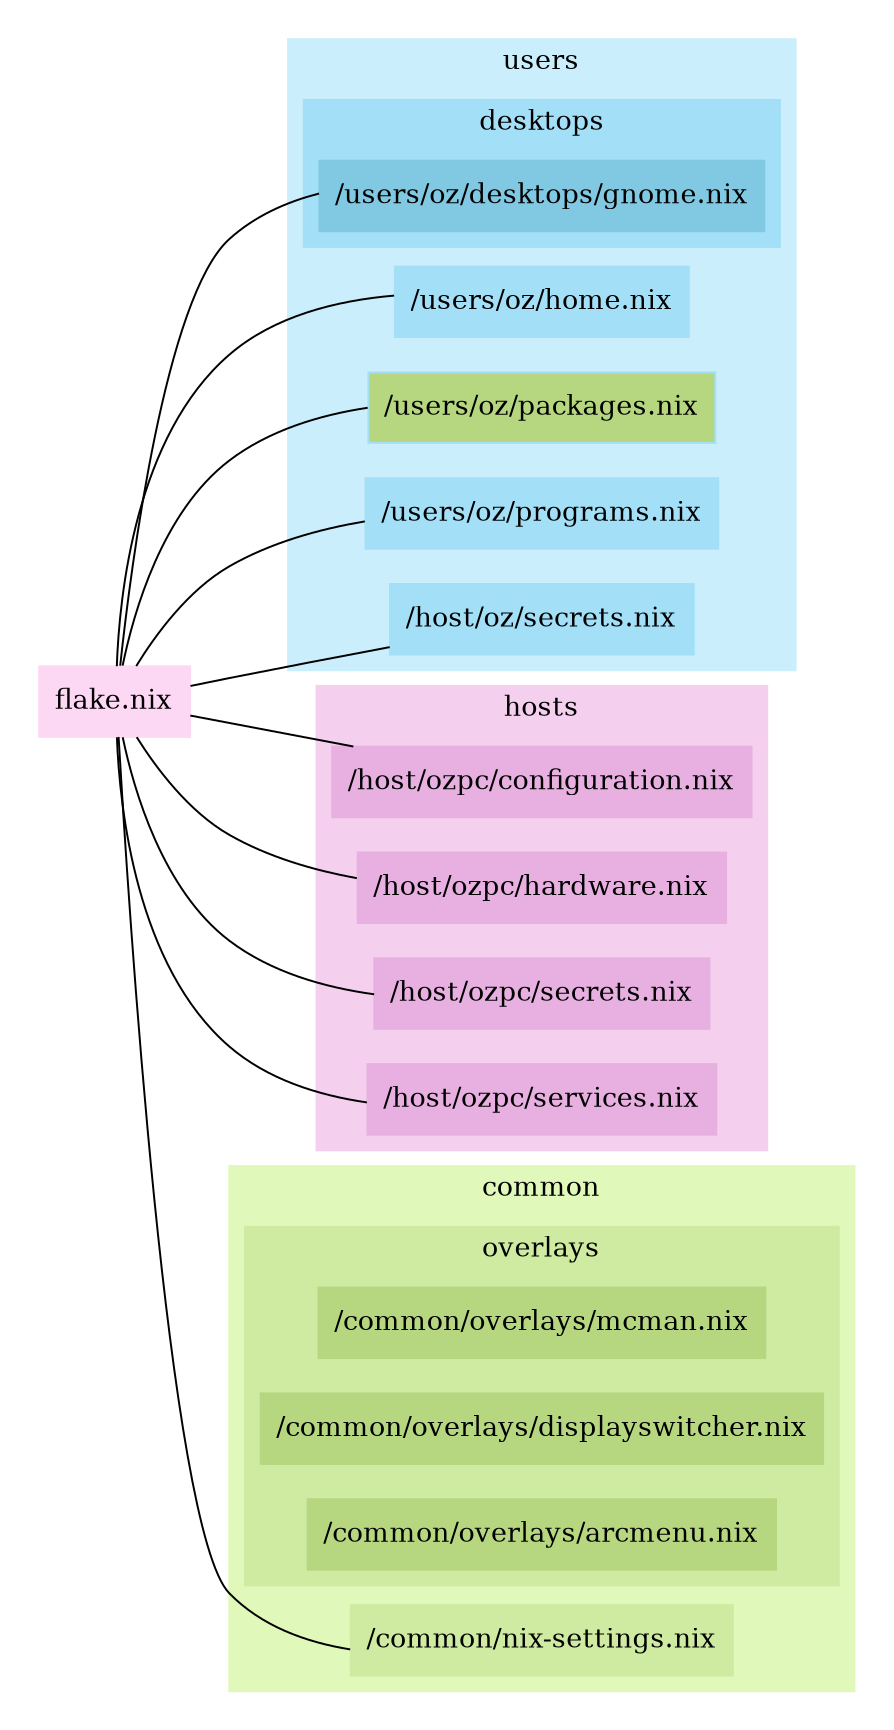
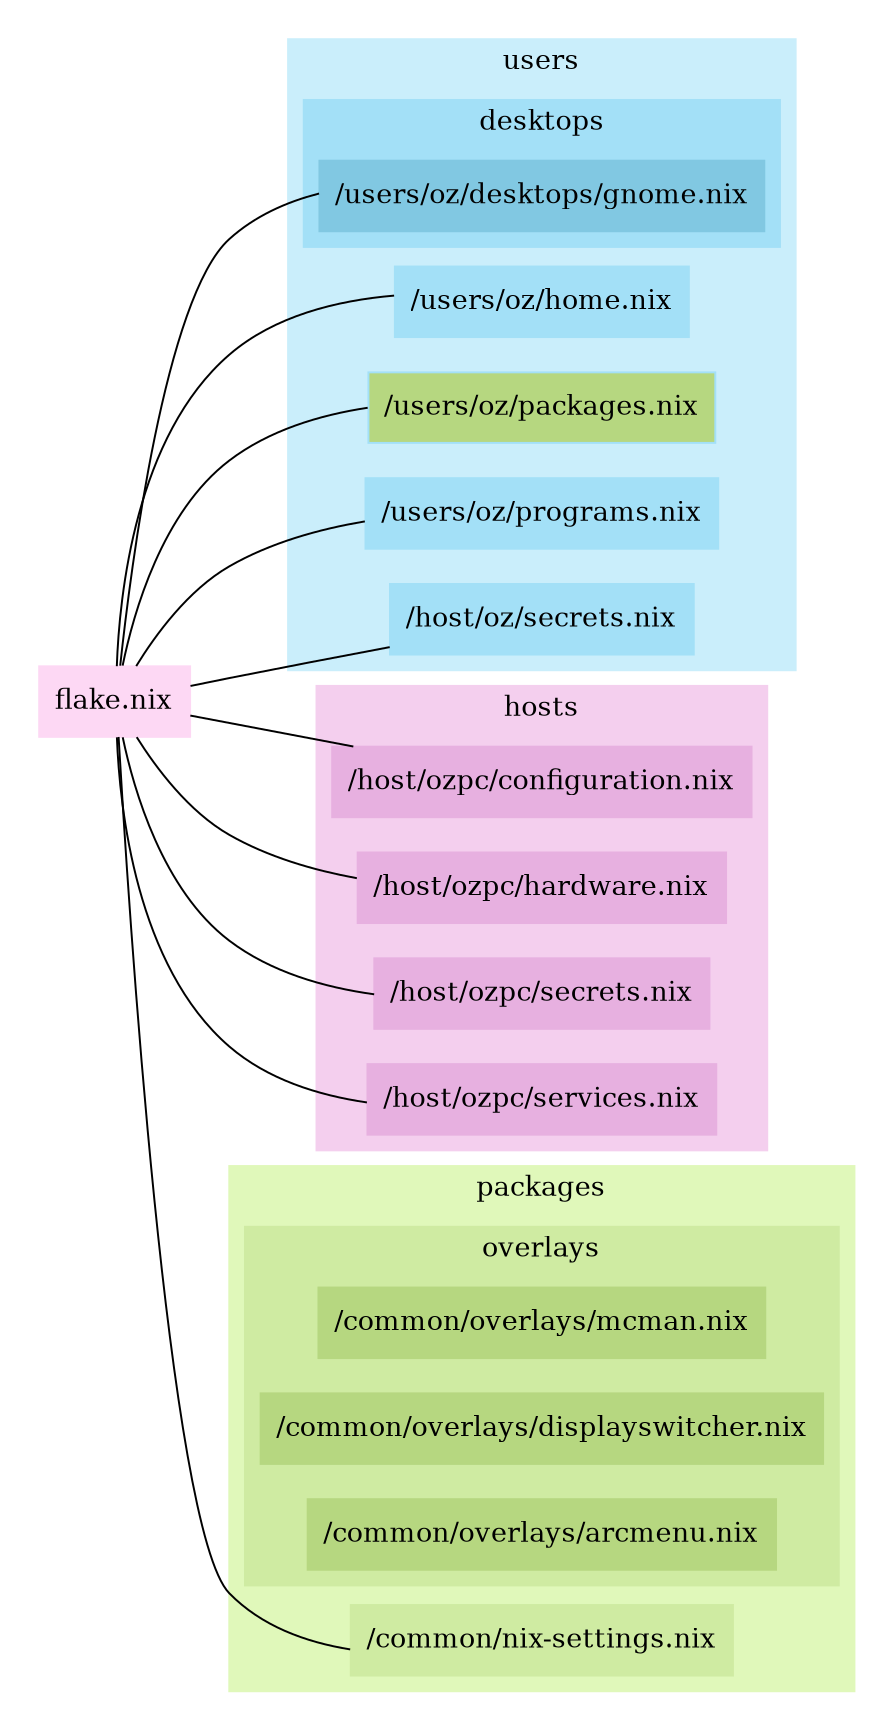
(542, 1189) -> (542, 1189)
